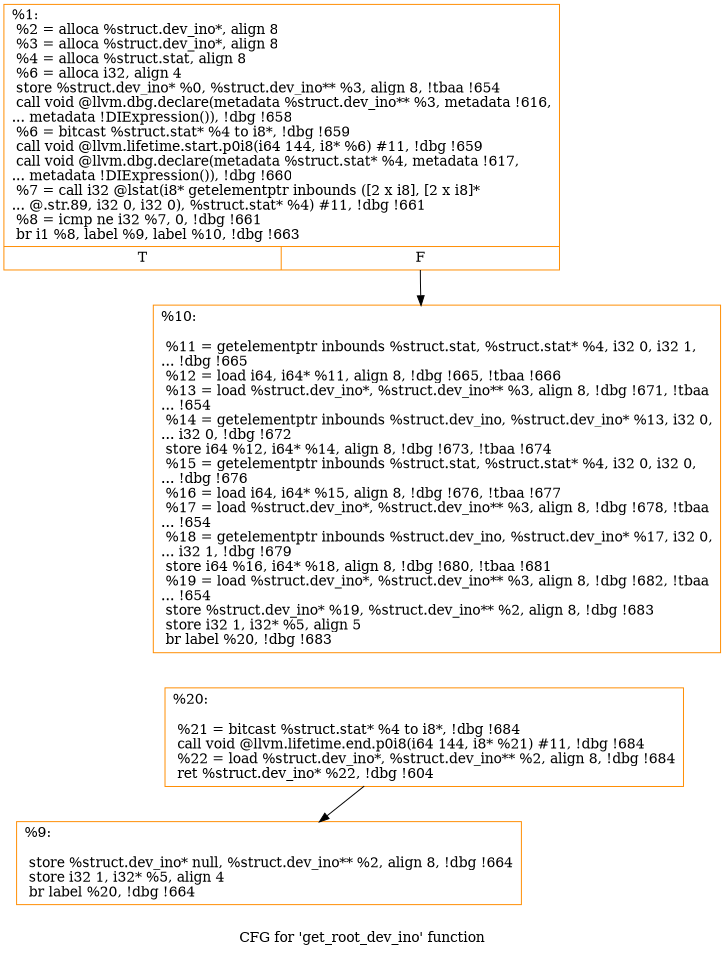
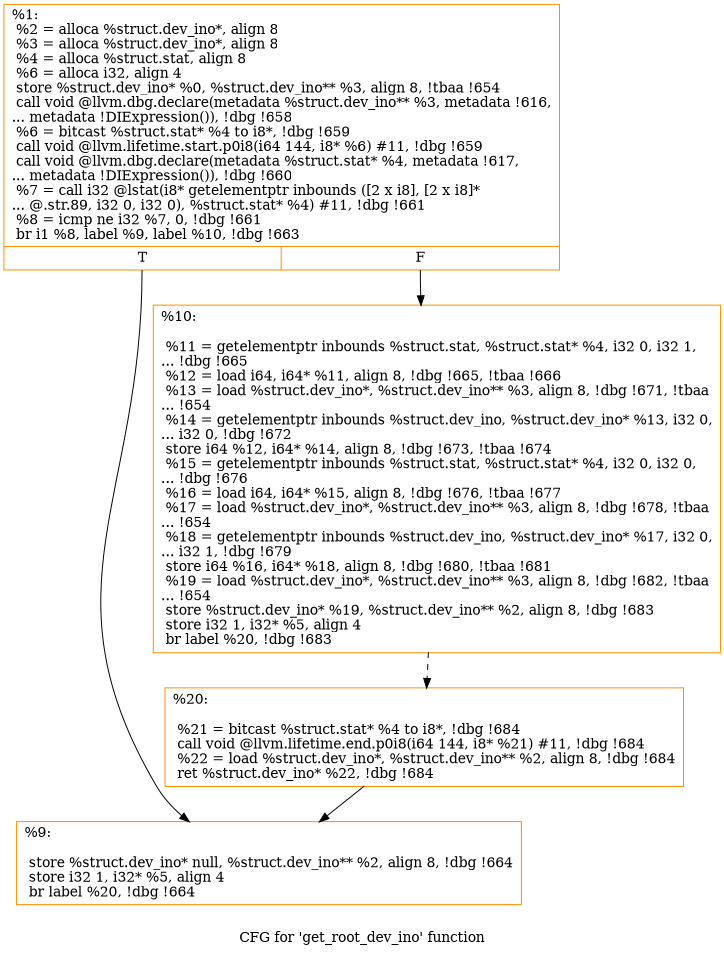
none -> (105, 551)
(261, 625) -> (261, 625)
none -> (428, 665)
(304, 774) -> (304, 774)
